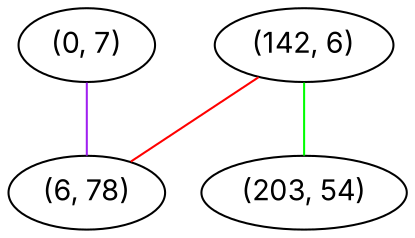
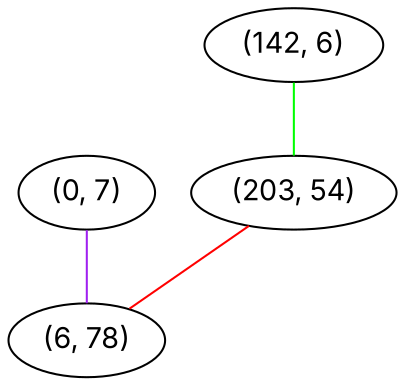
(195, 119) -> (189, 267)
